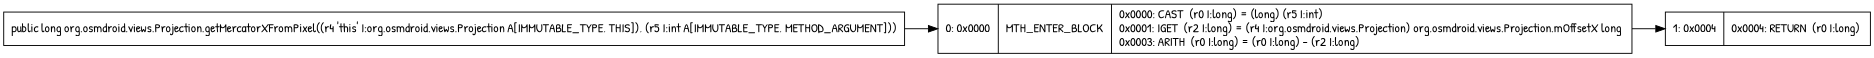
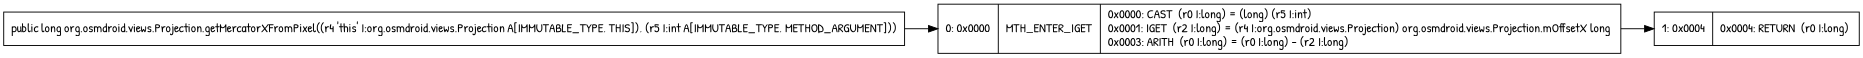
(1055, 28) -> (1049, 28)
